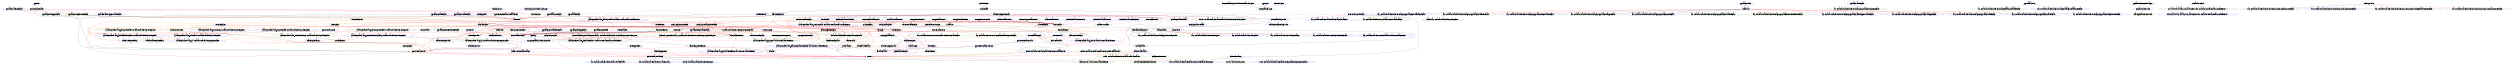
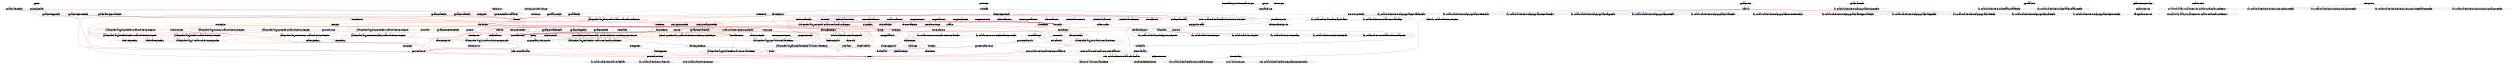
(340, 41) -> (340, 41)
